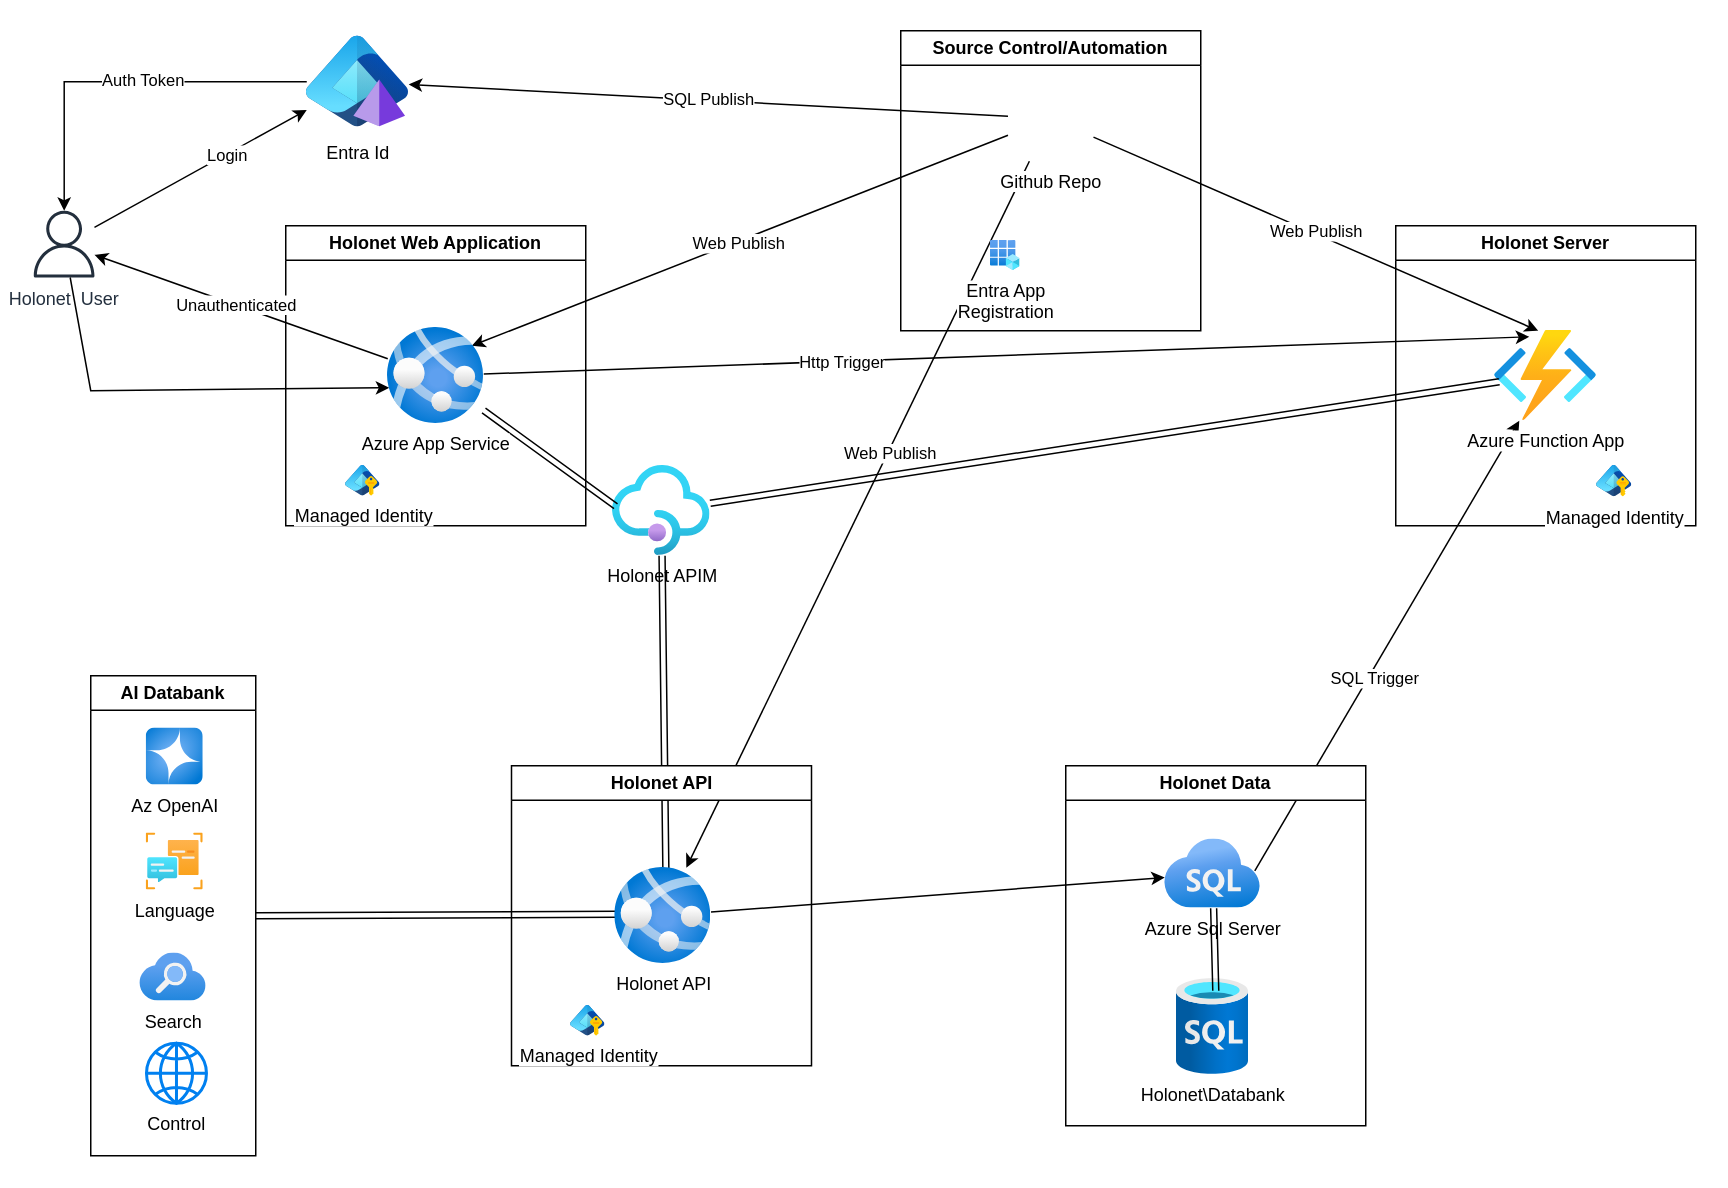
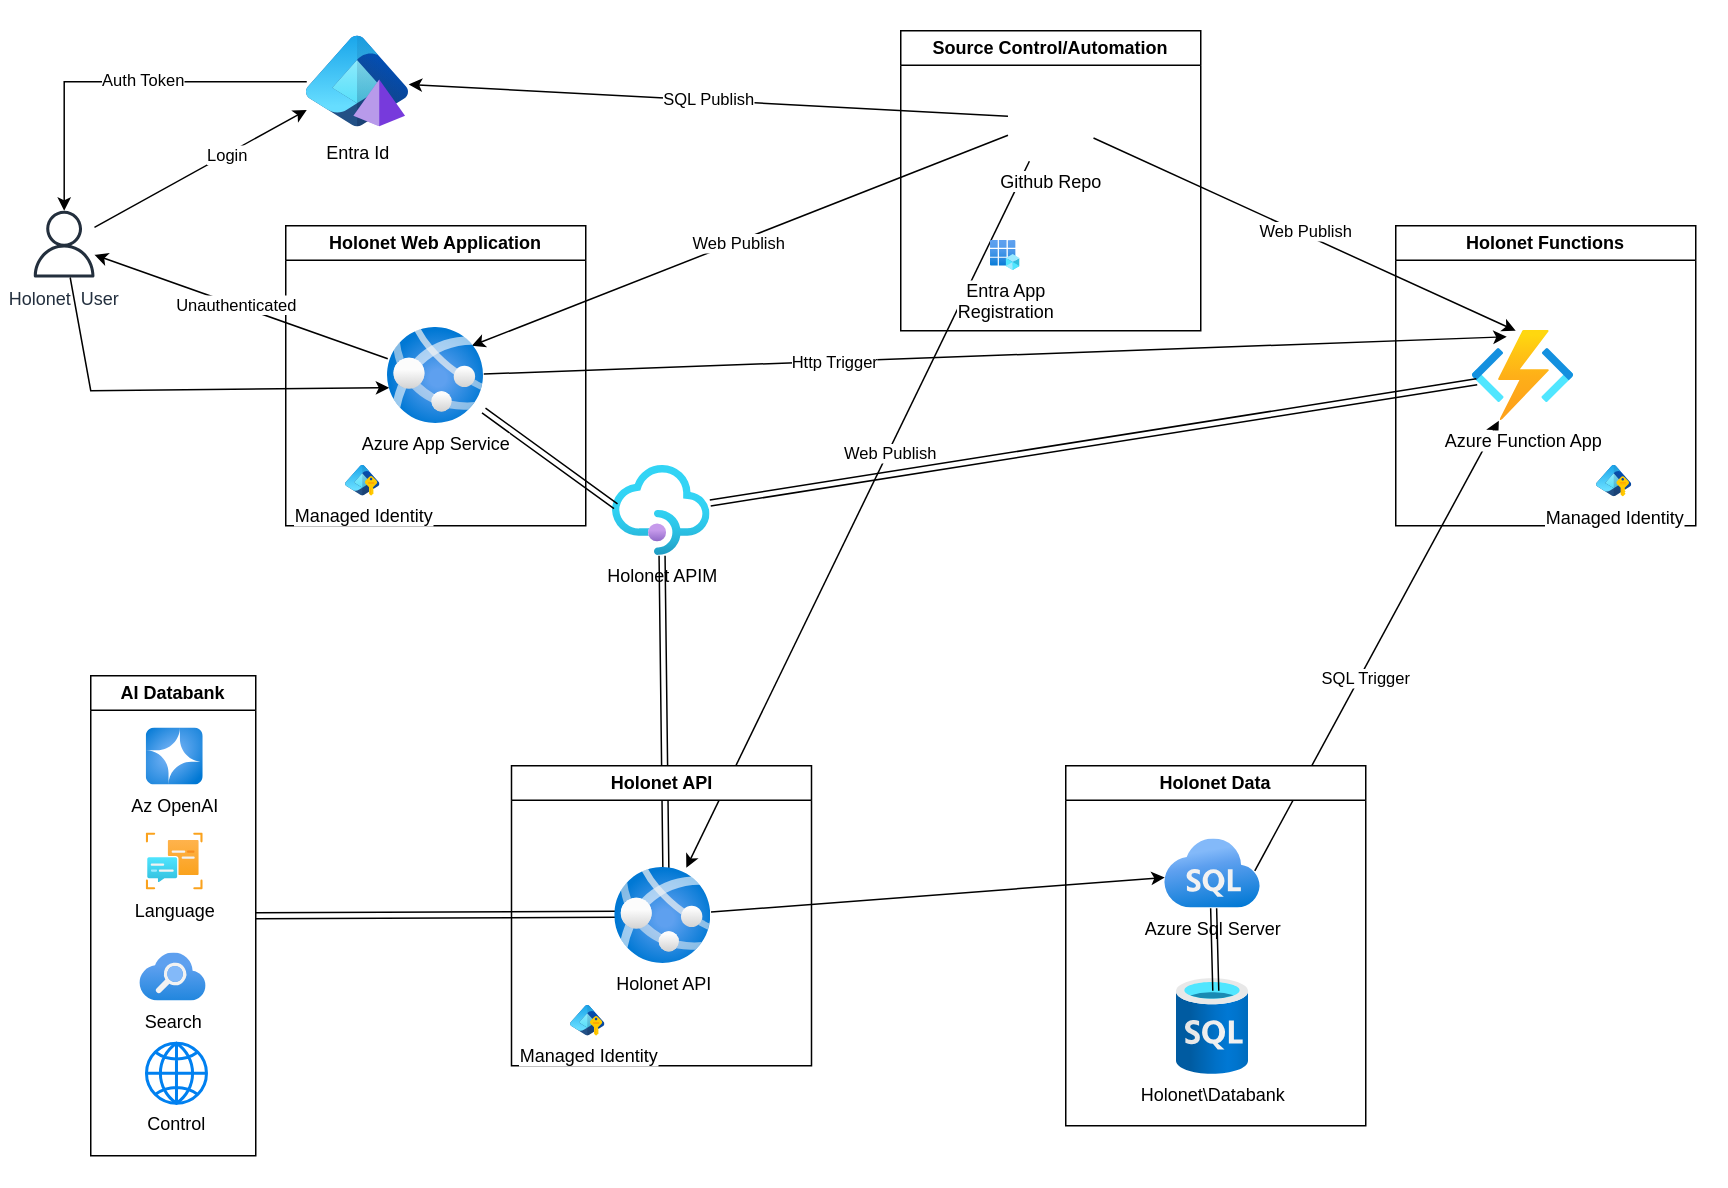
(1546, 244) -> (1546, 244)
(1546, 376) -> (1523, 376)
